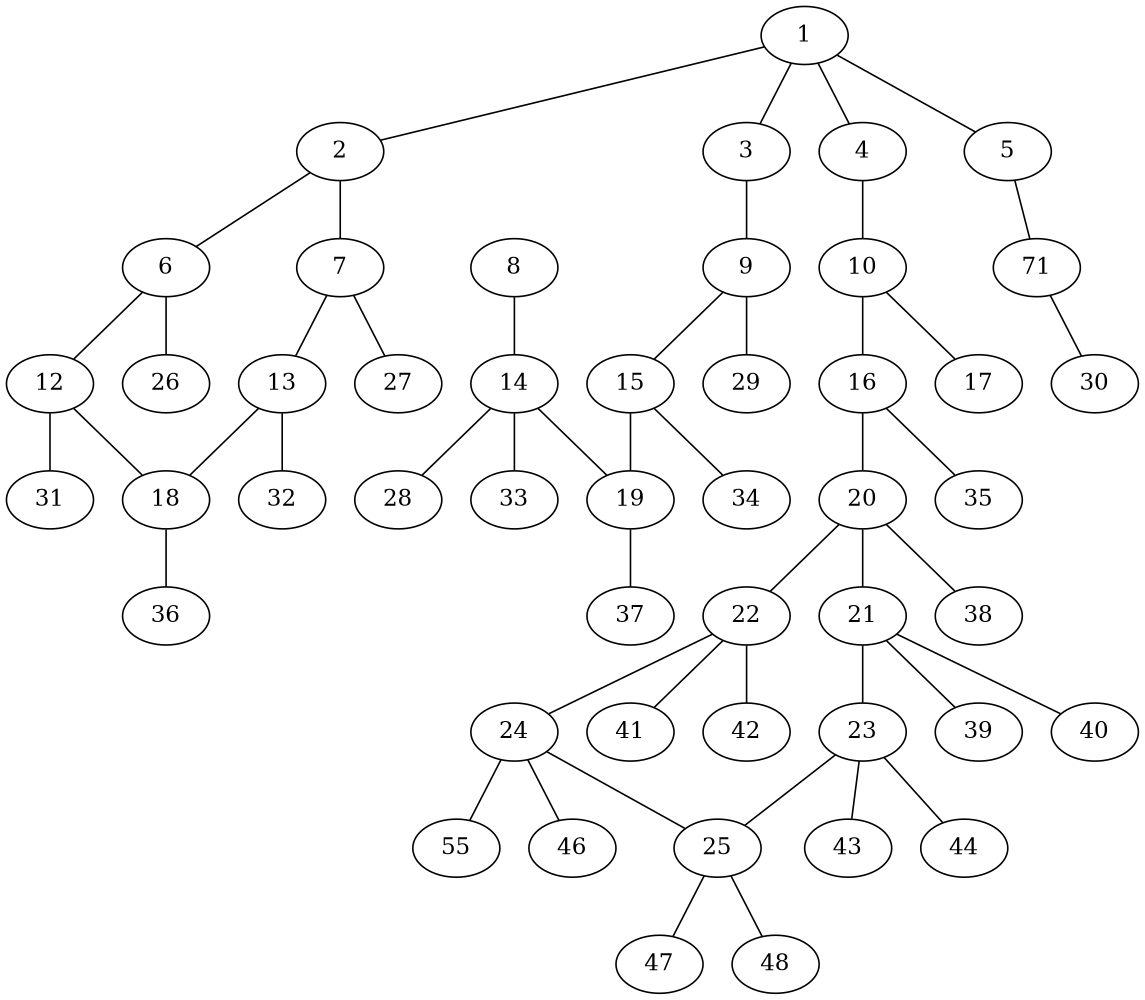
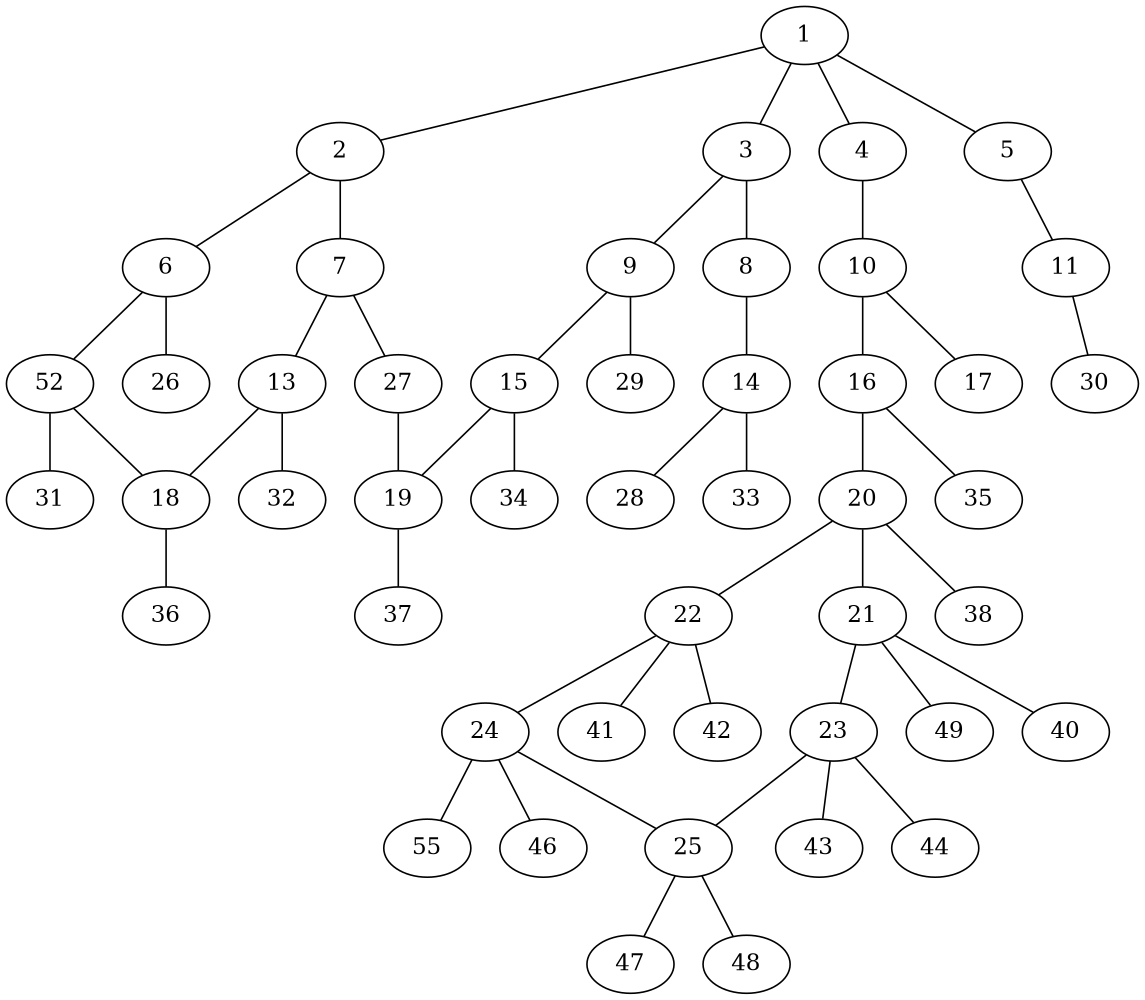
none -> (747, 210)
(1037, 268) -> (1066, 268)
(50, 384) -> (50, 384)
(572, 442) -> (398, 442)
(979, 732) -> (950, 732)
